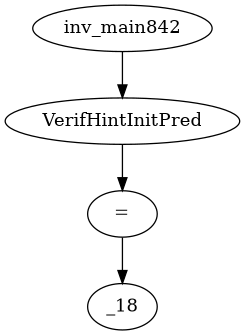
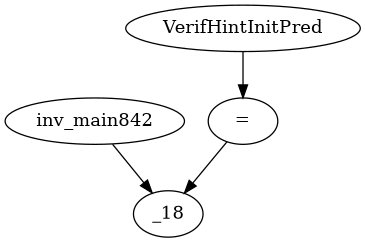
(122, 68) -> (128, 164)
